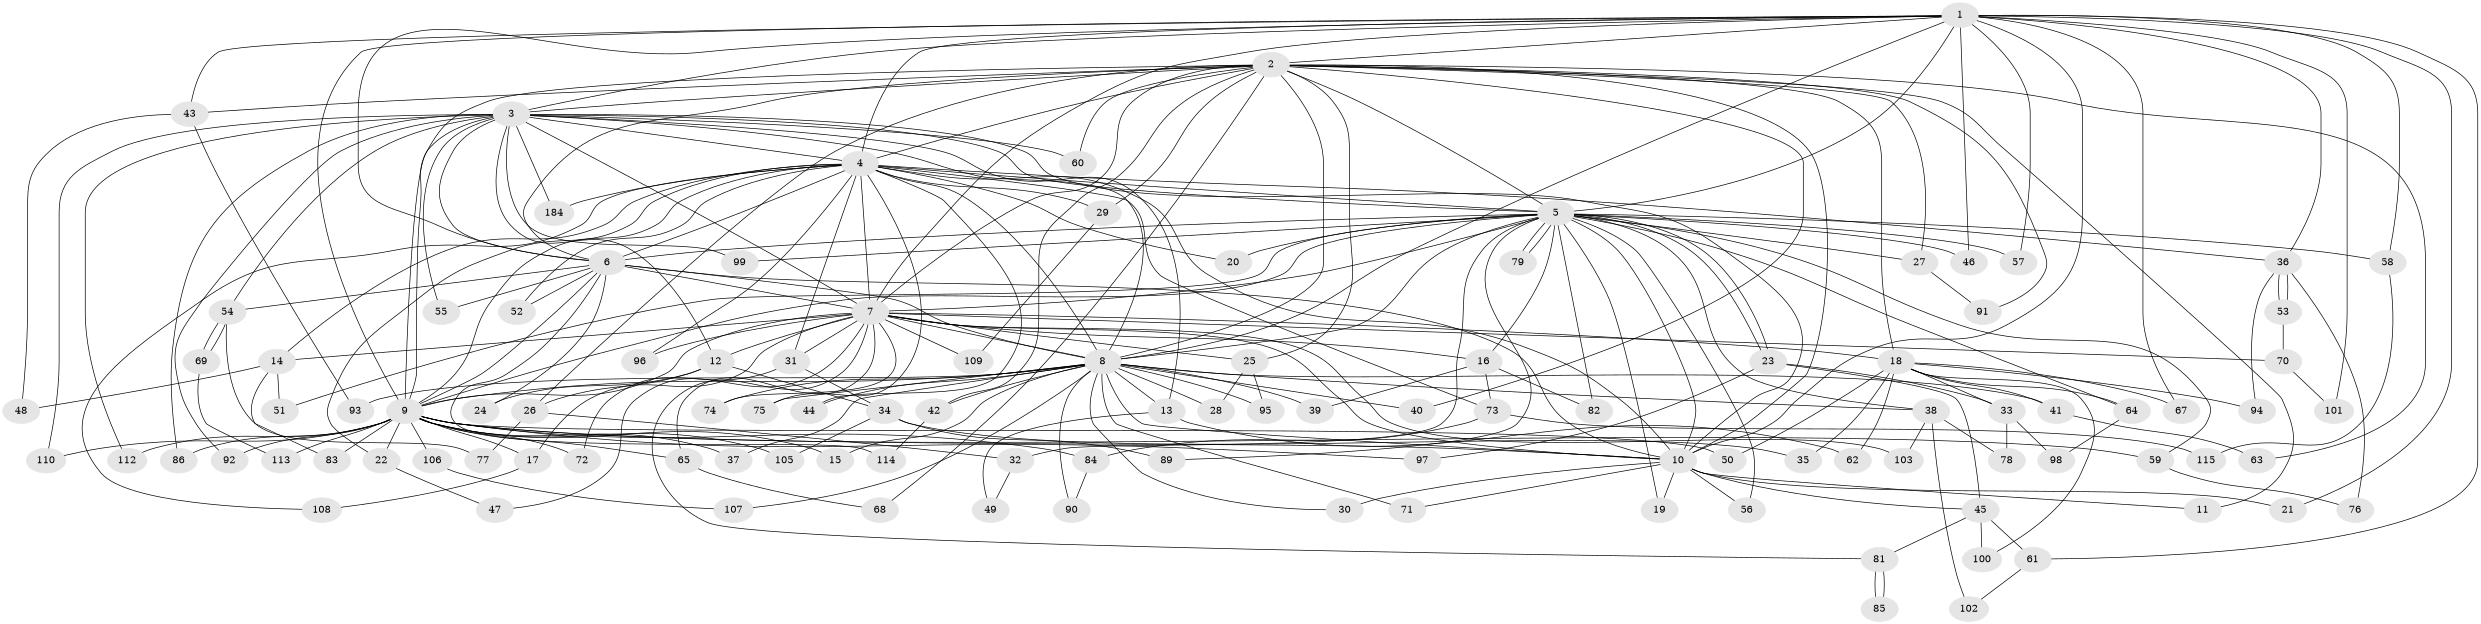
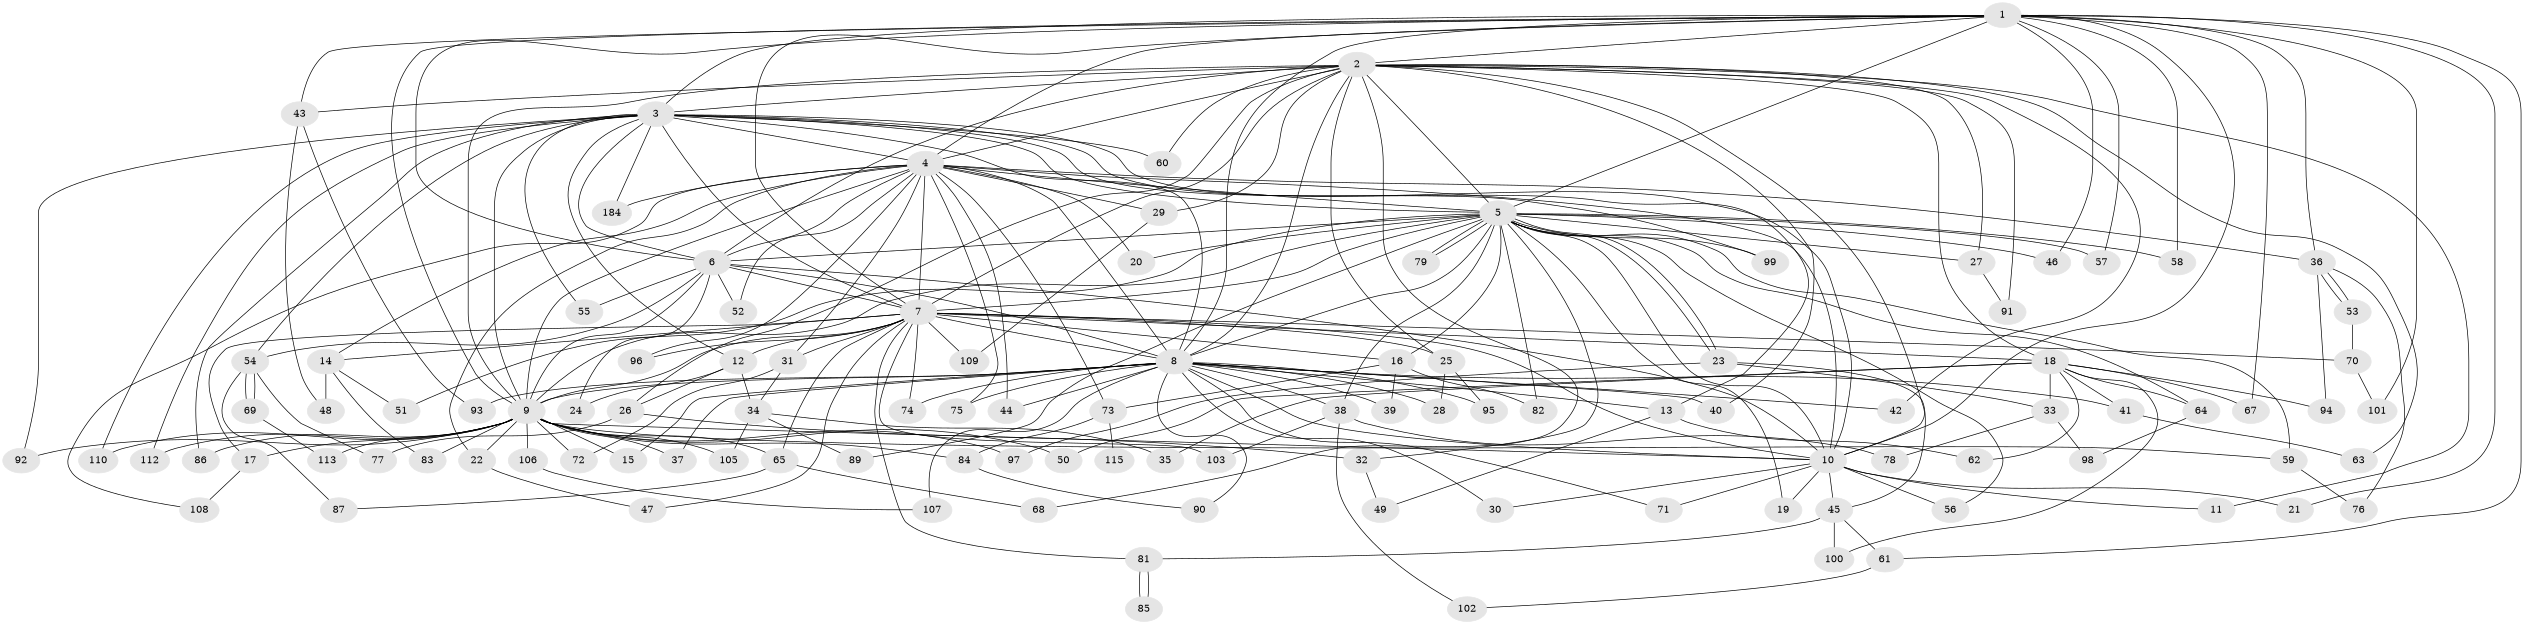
(2368, 414) -> none
(886, 461) -> none
none -> (339, 510)
